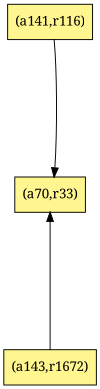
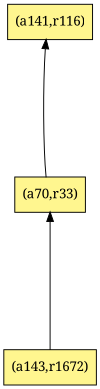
(57, 103) -> (44, 113)
